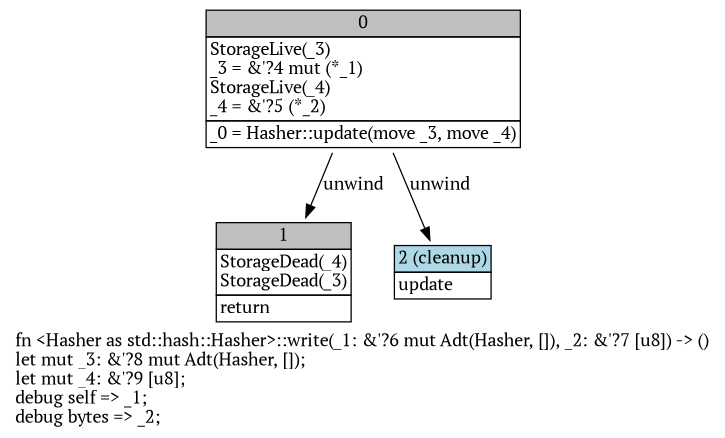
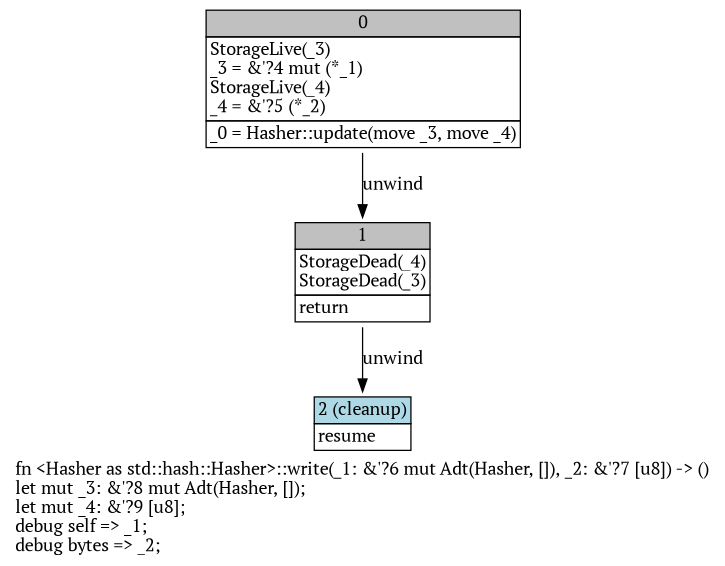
(409, 191) -> (363, 353)
(426, 285) -> (347, 436)
